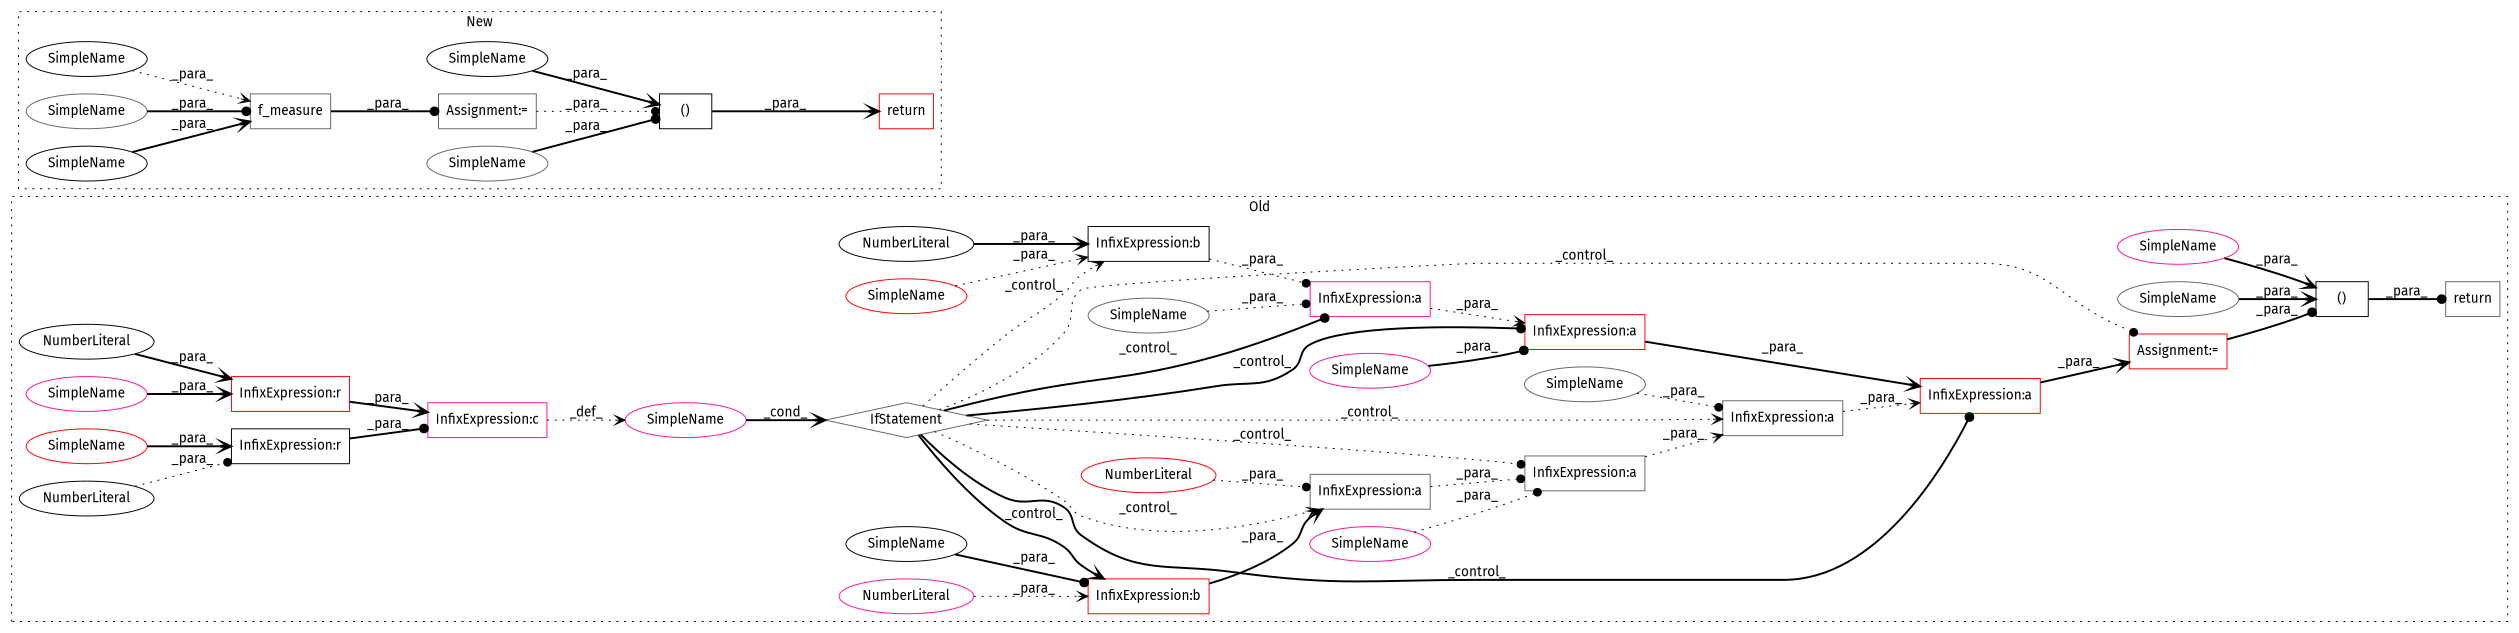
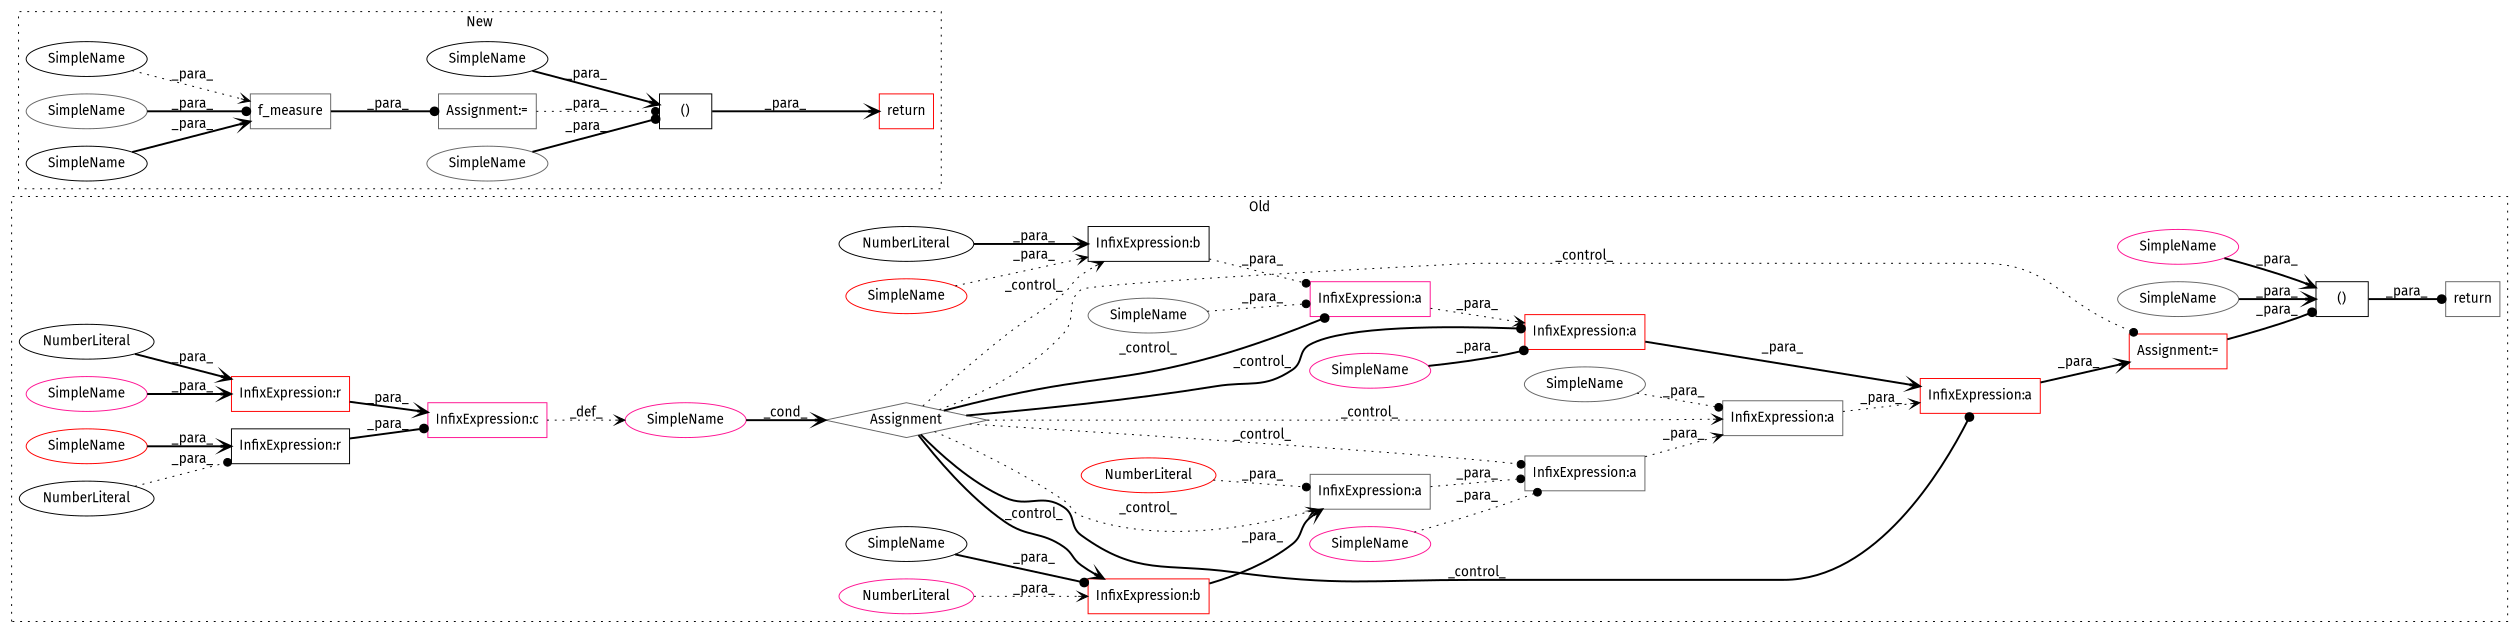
(906, 420) -> (906, 420)
